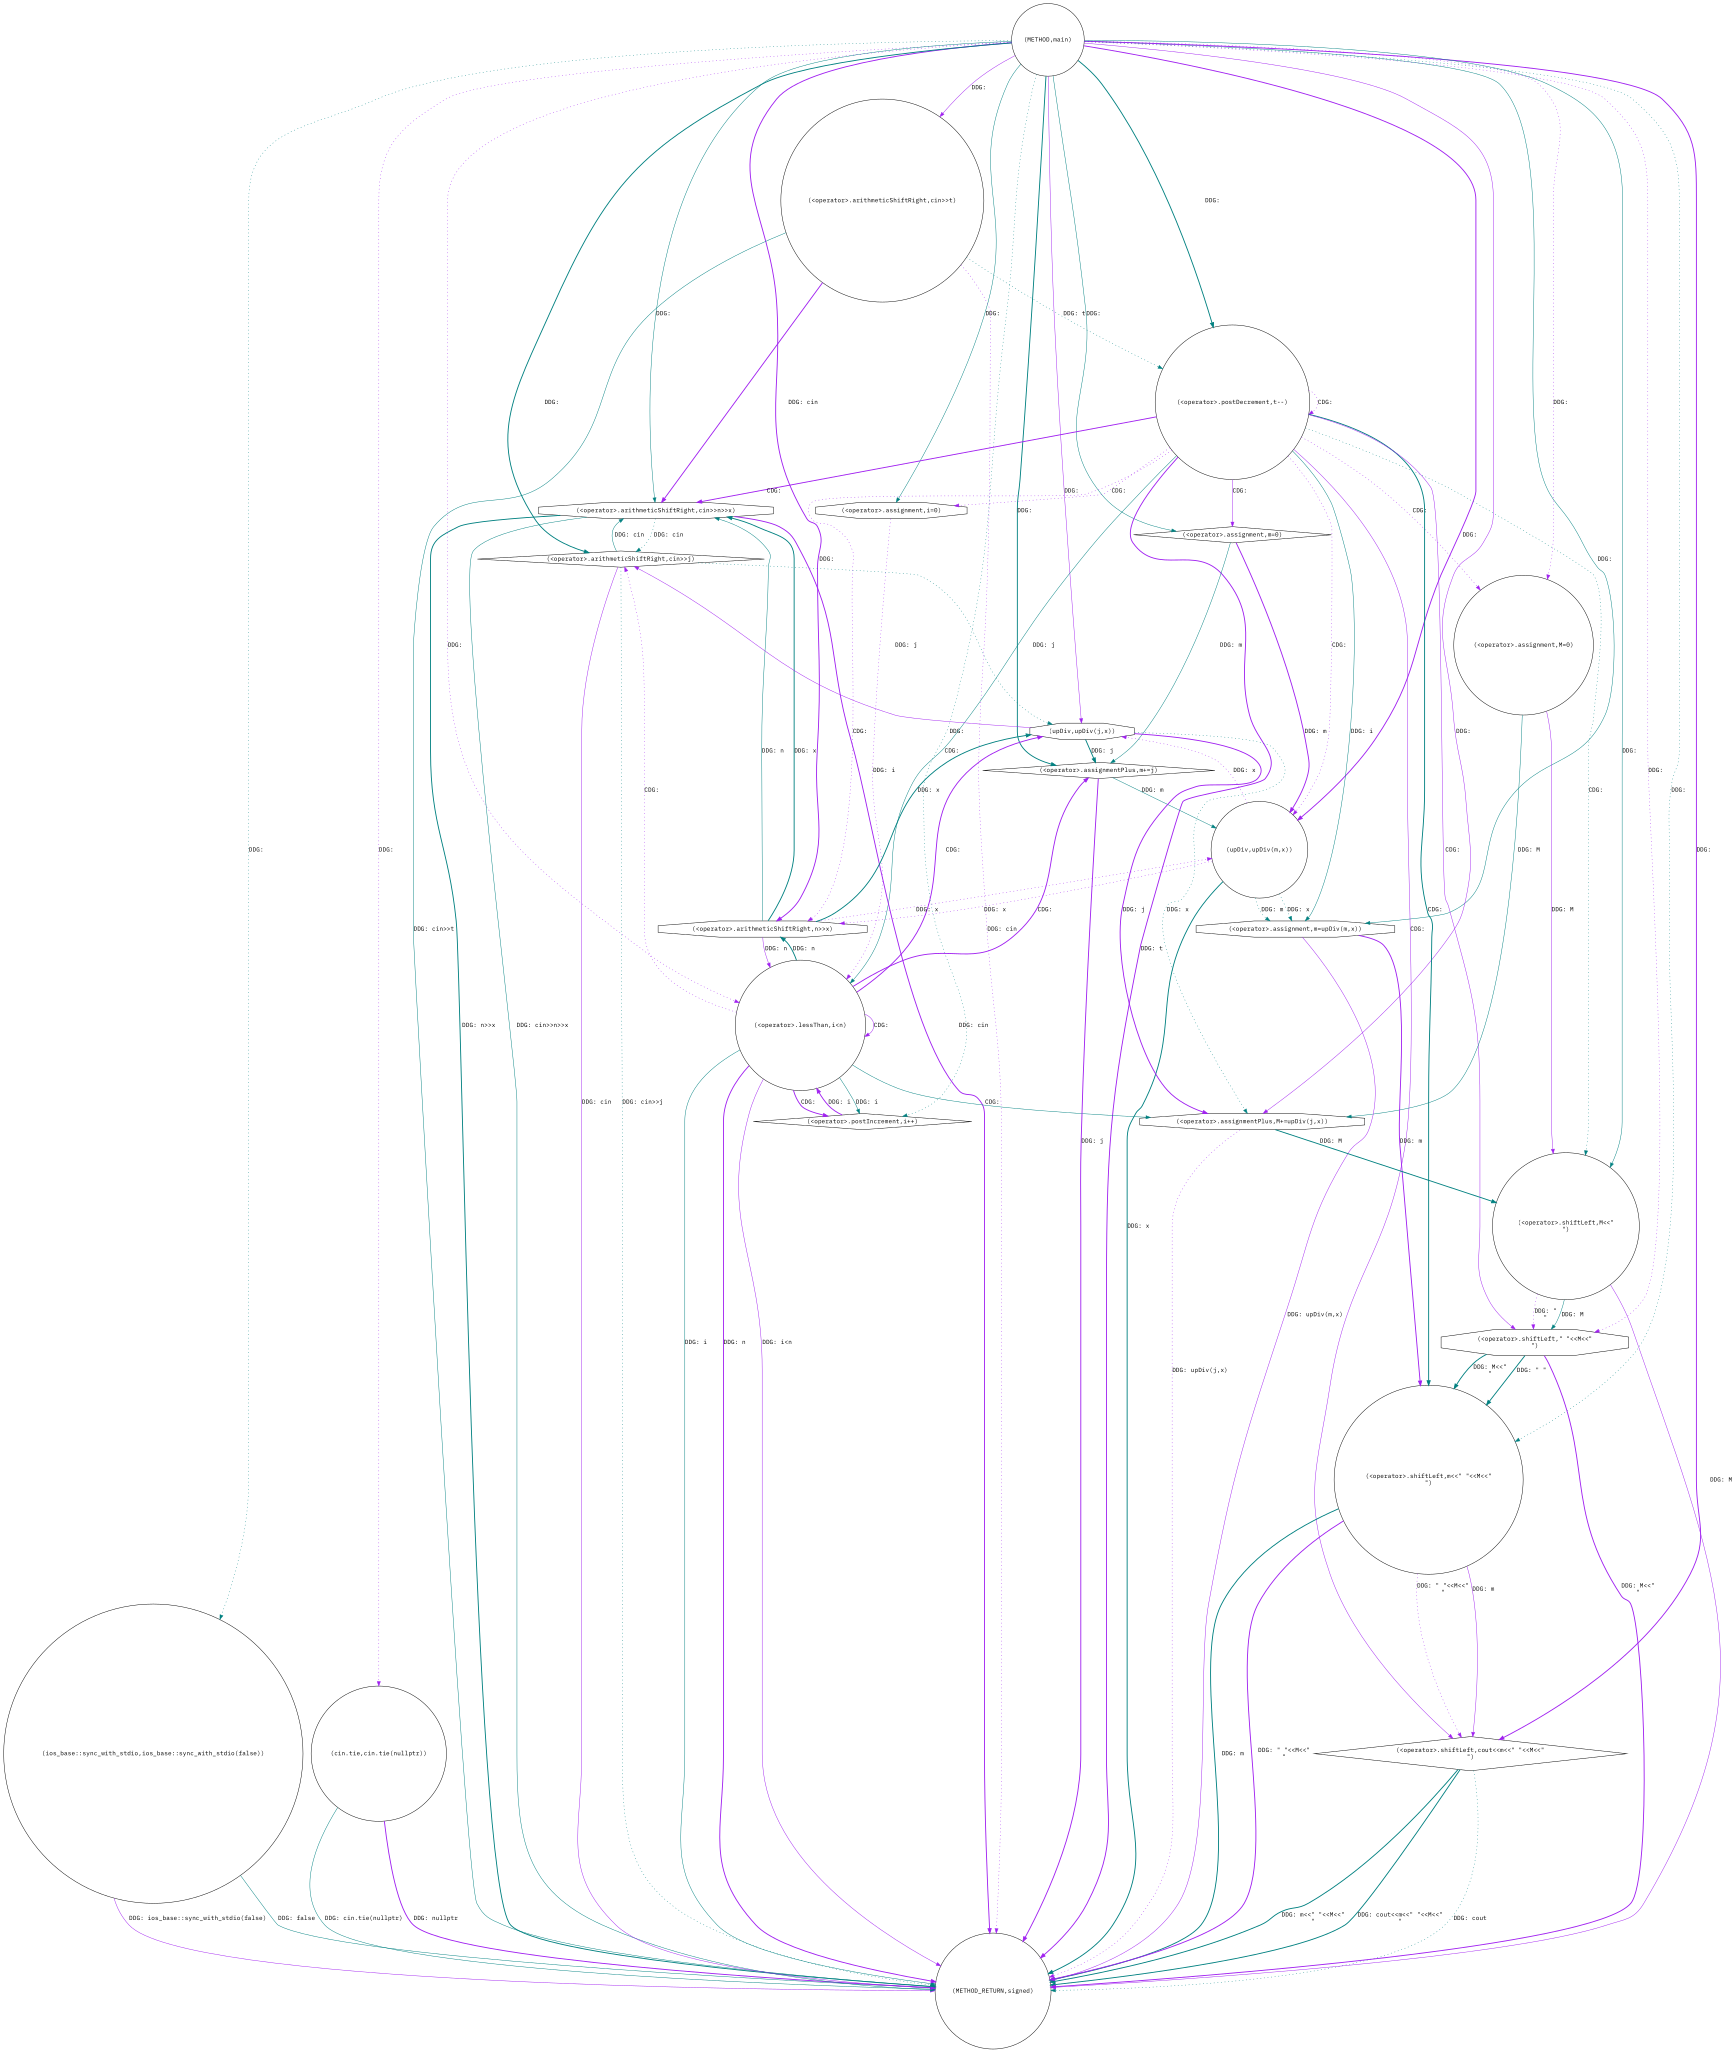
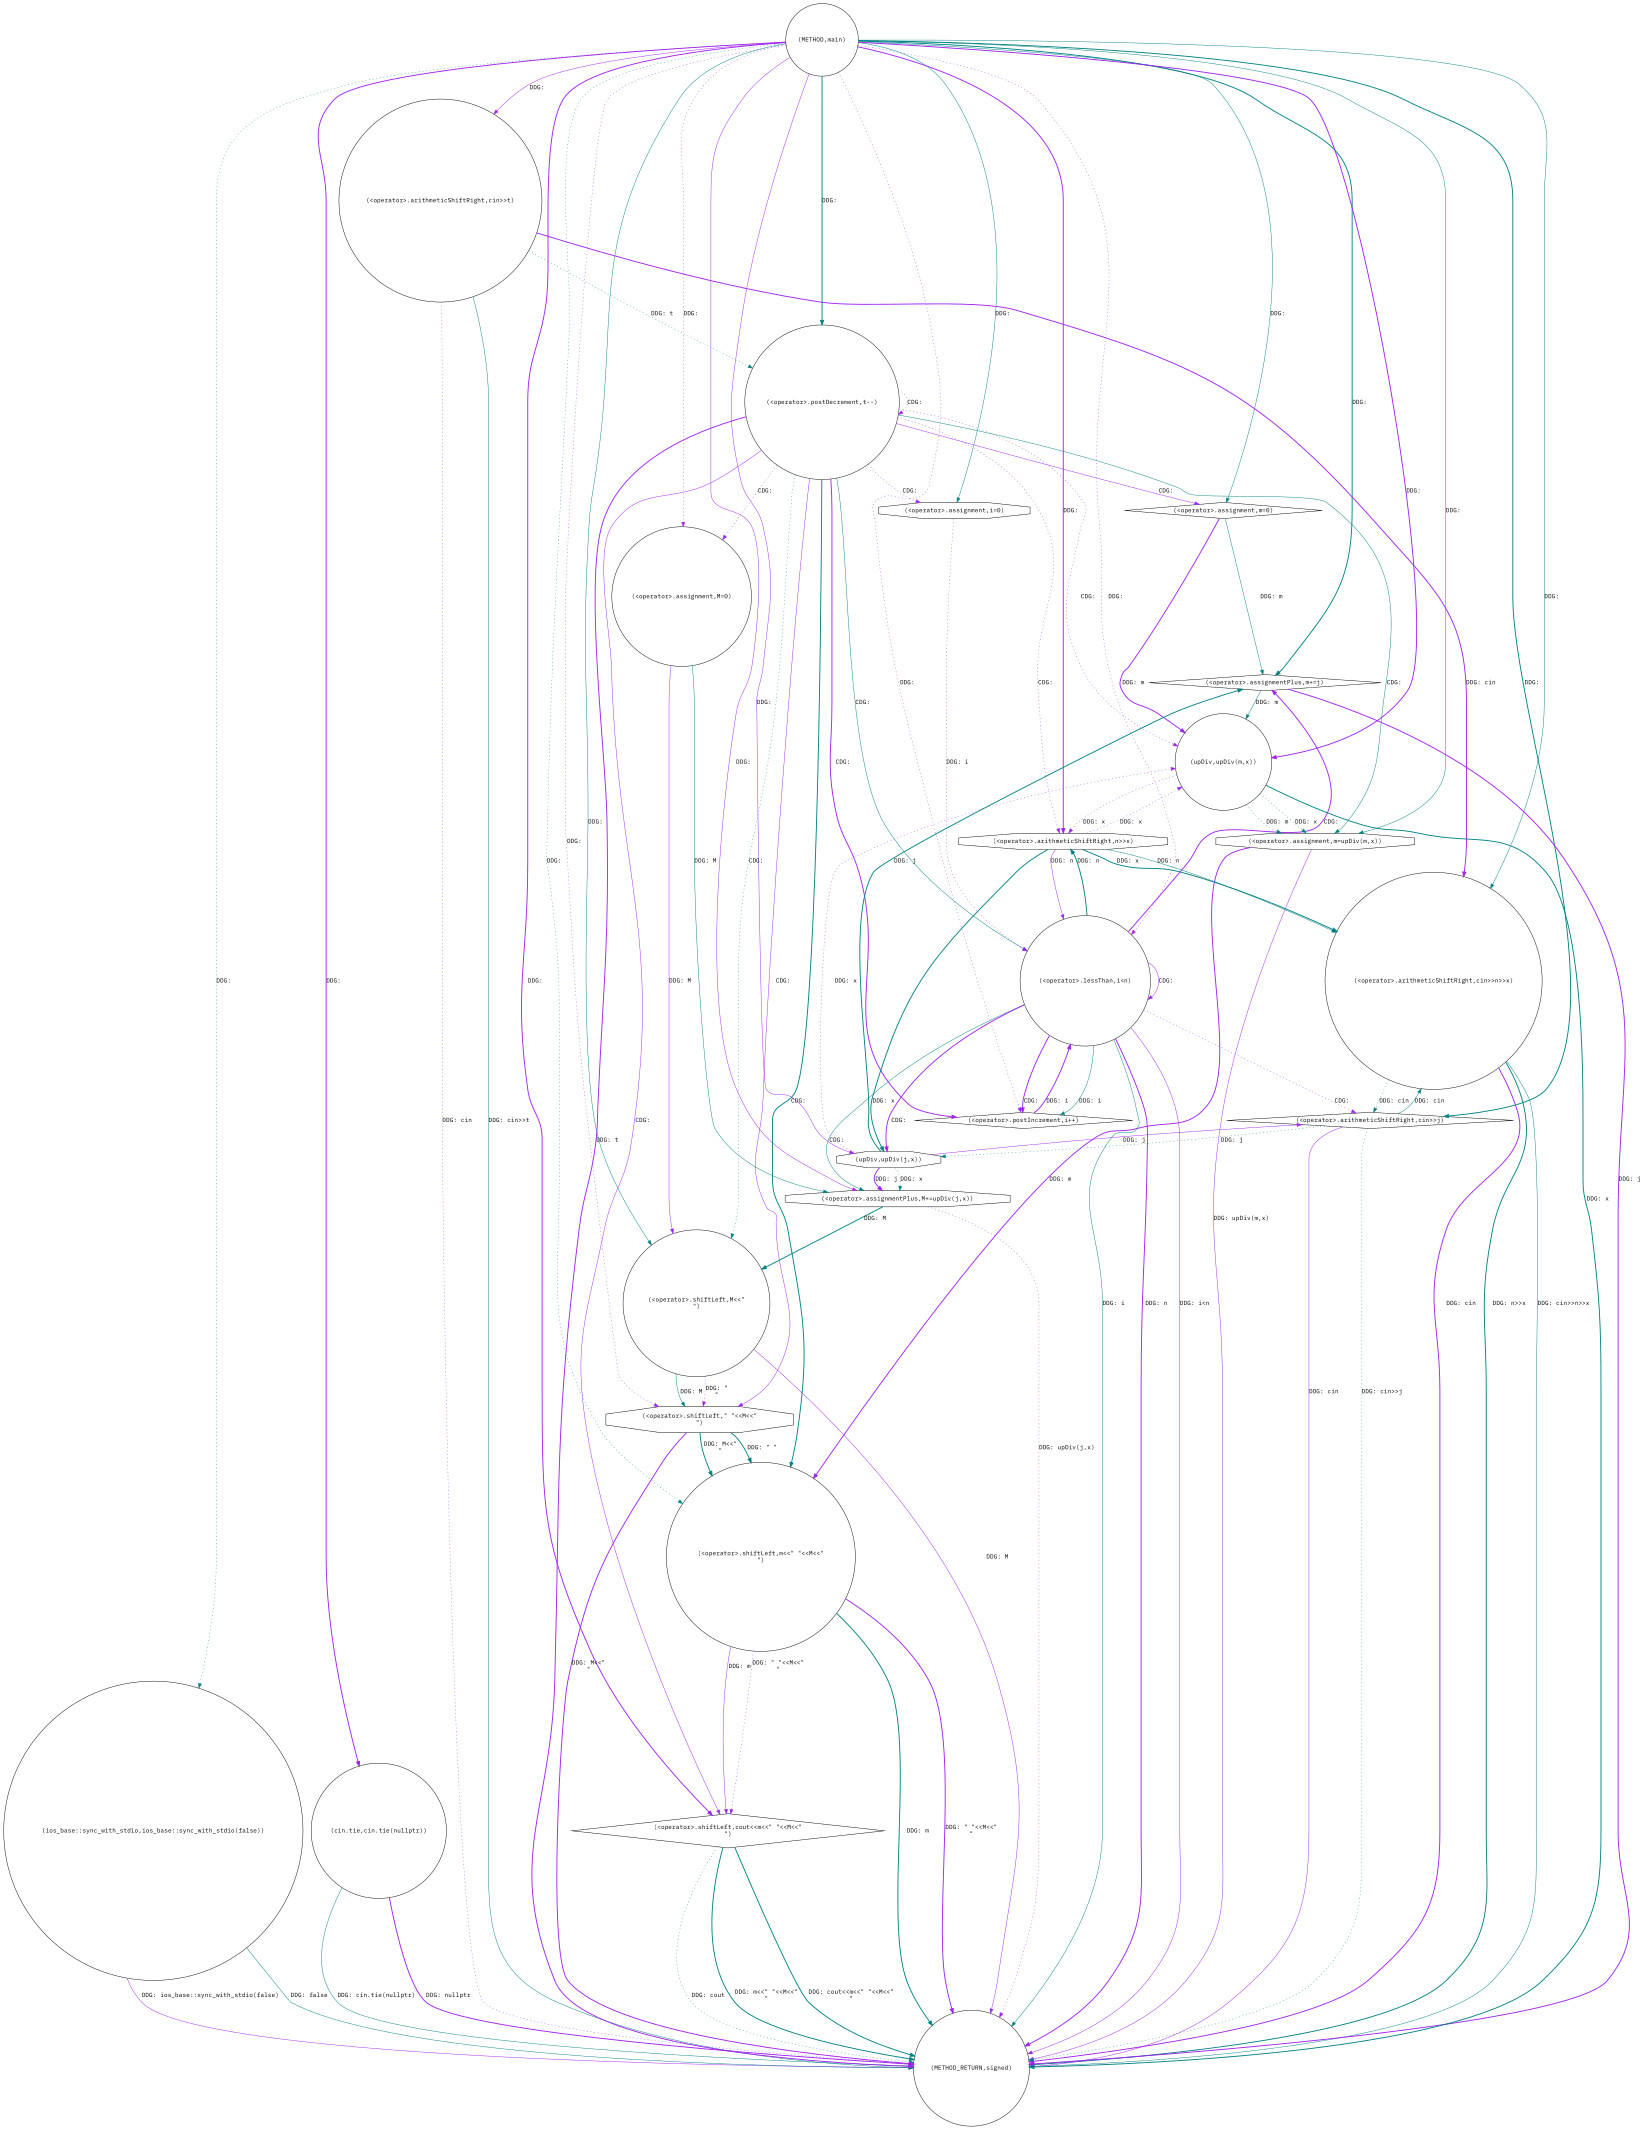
(929, 459) -> (839, 823)
(656, 510) -> (1434, 981)
(379, 591) -> (326, 701)
(975, 613) -> (880, 567)
(1362, 731) -> (1396, 683)
(1198, 753) -> (857, 856)
